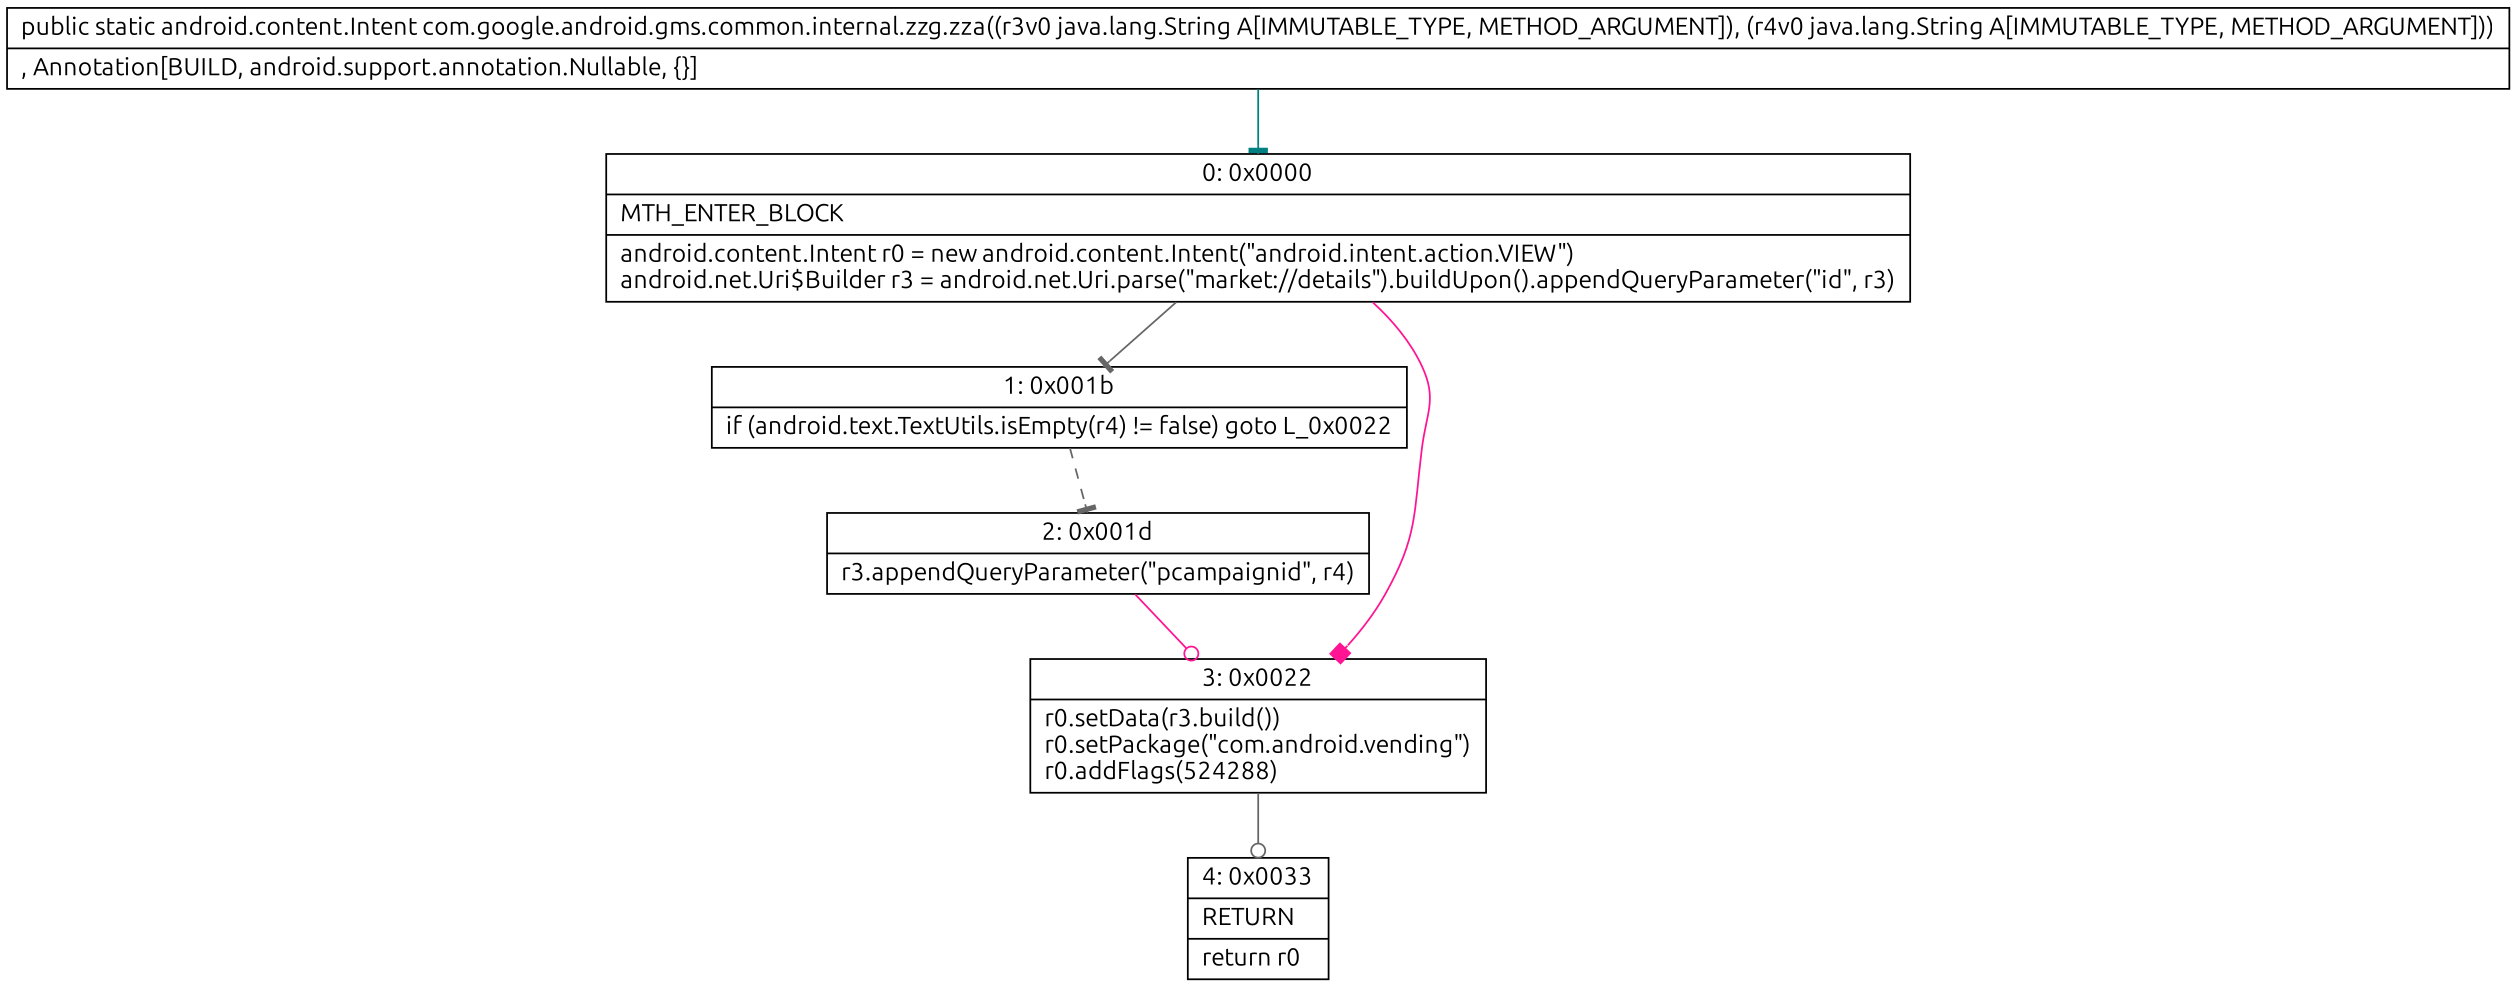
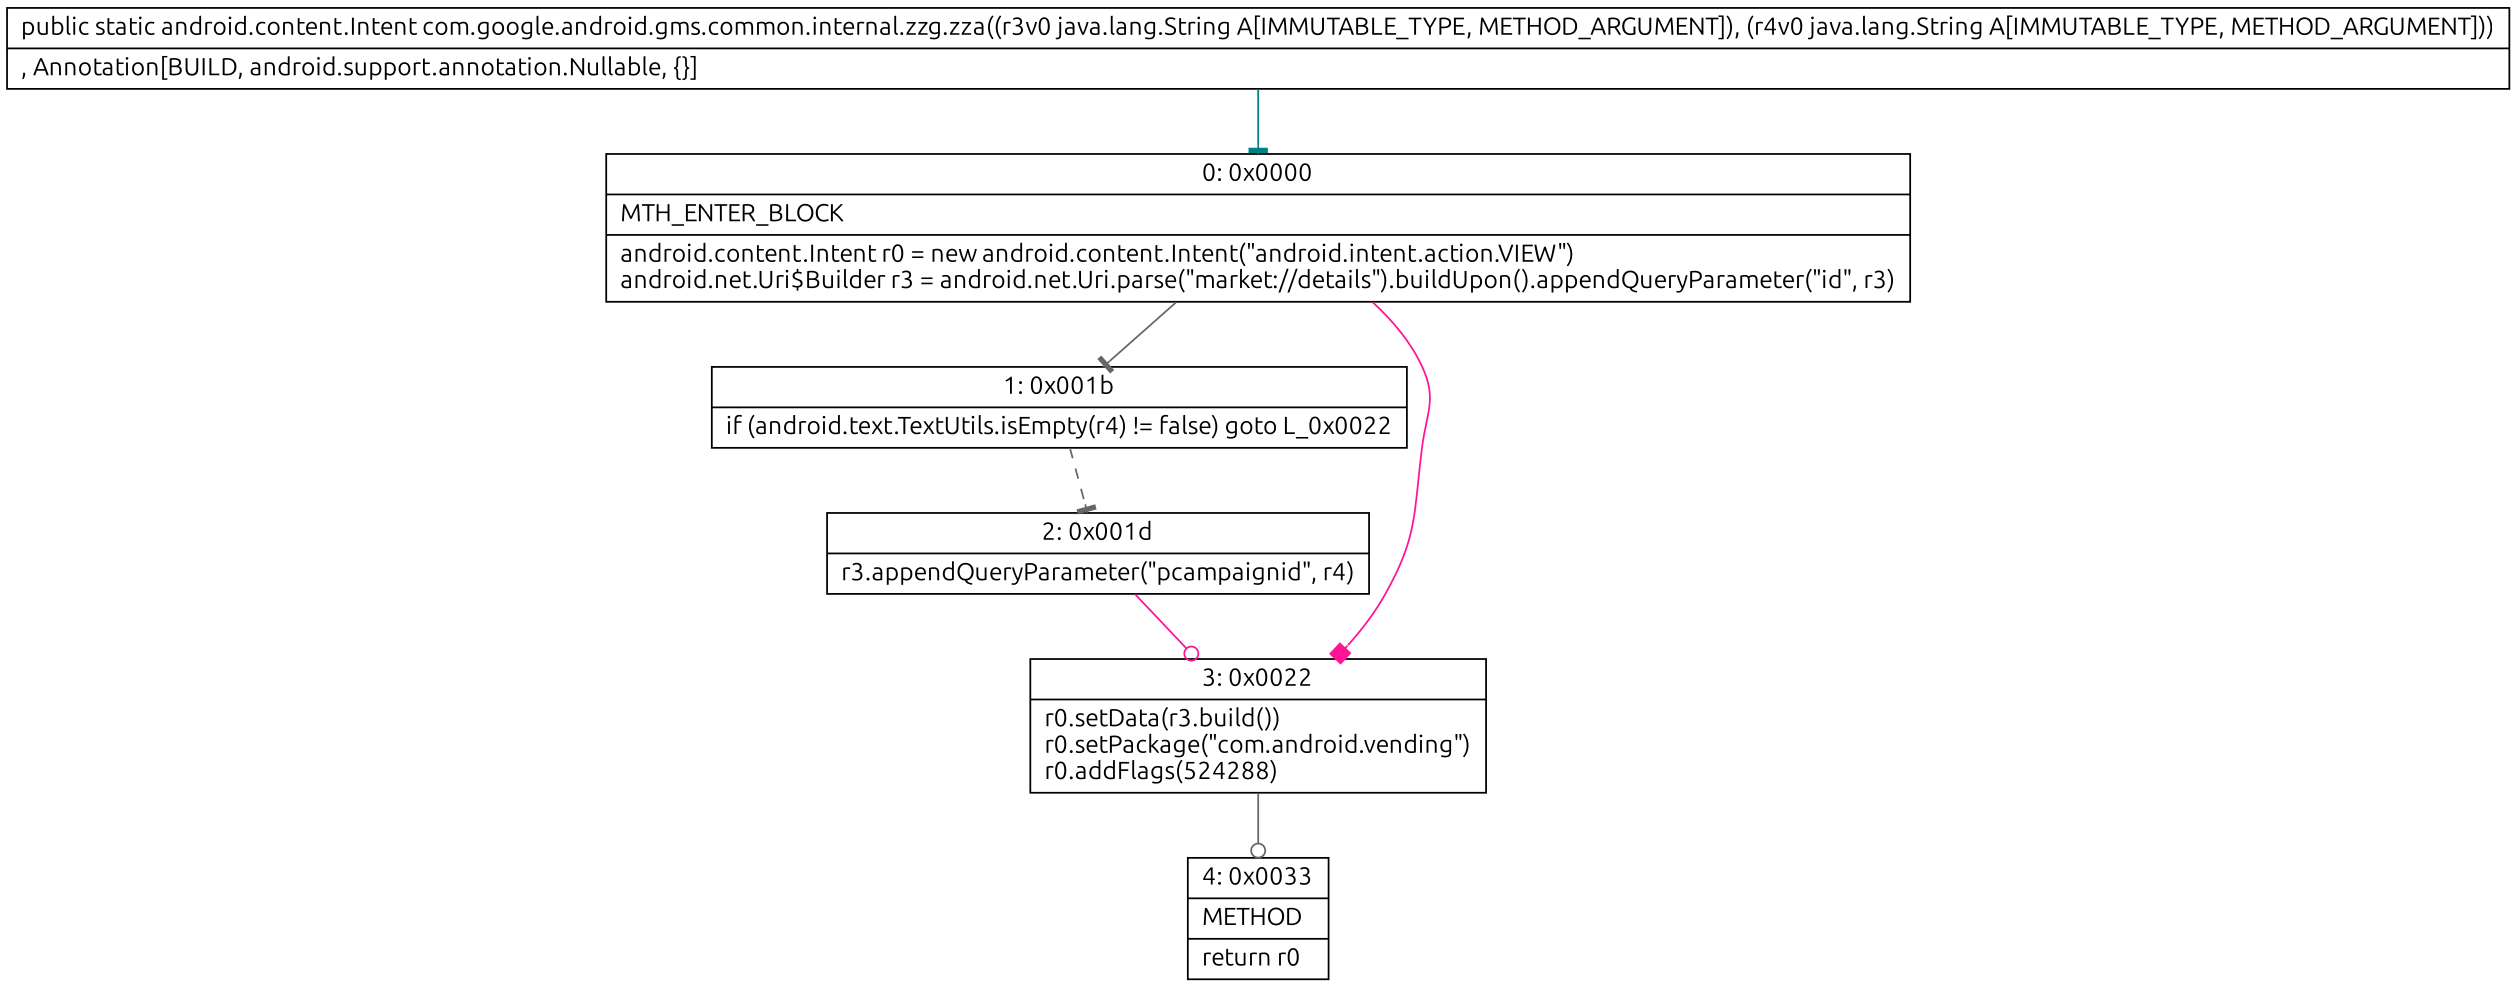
(1249, 918) -> (1253, 918)
